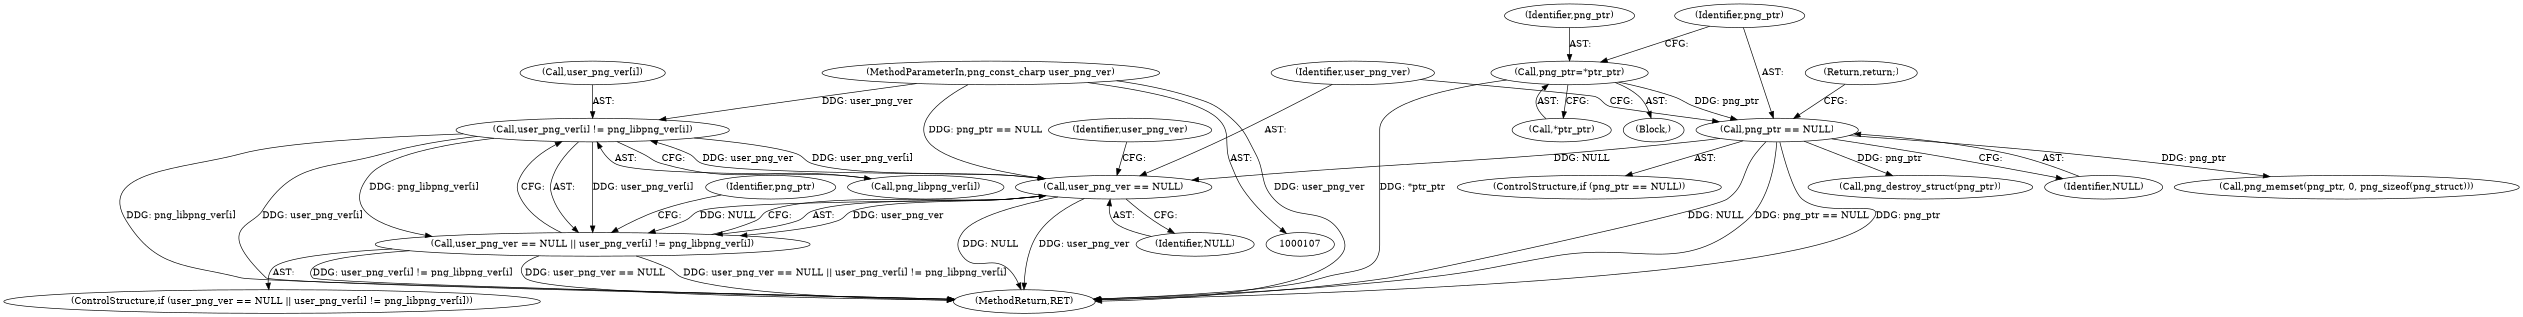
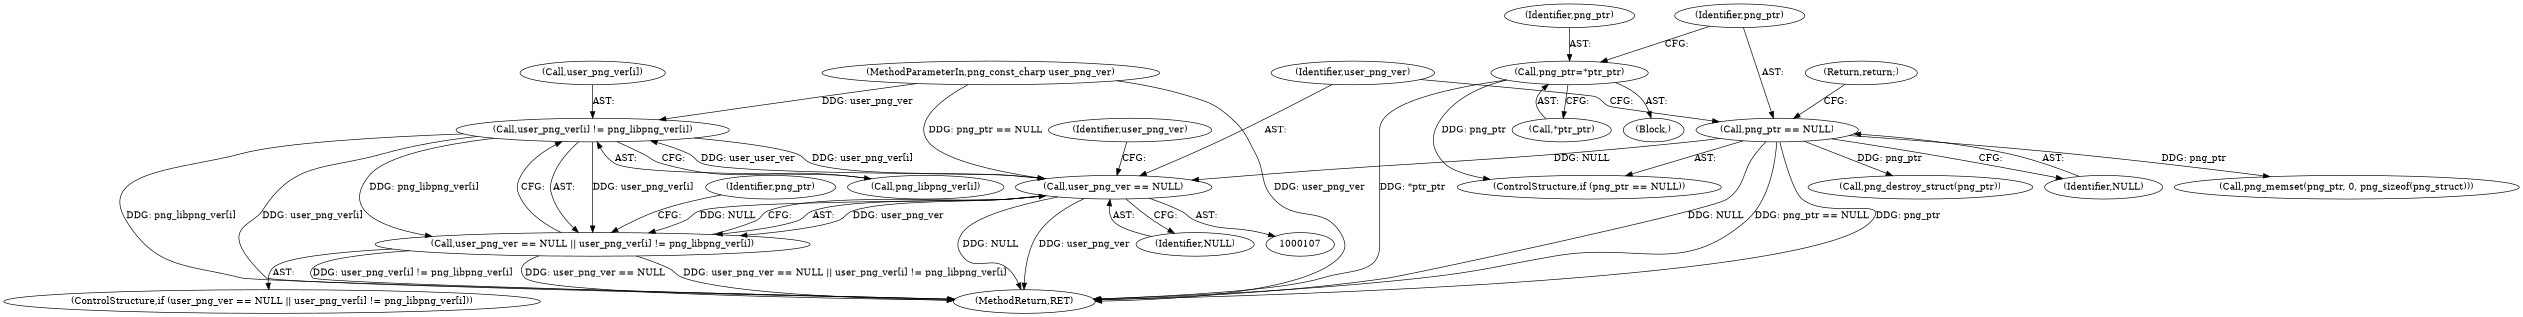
(1676, 97) -> (1437, 125)
(1216, 117) -> (1206, 224)
(748, 159) -> (748, 159)
